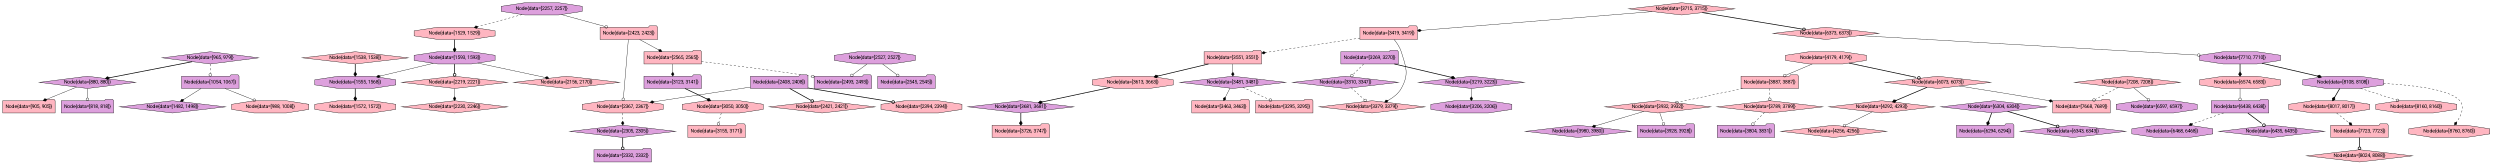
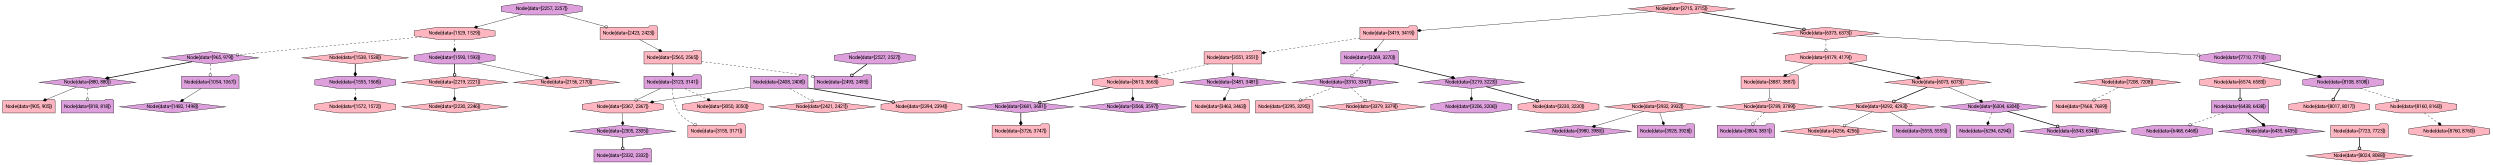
(500, 21) -> (500, 21)
(455, 44) -> (455, 44)
none -> (1826, 44)
none -> (330, 46)
(2240, 68) -> none
(626, 69) -> (649, 94)
(860, 69) -> (860, 69)
(407, 70) -> none
(1183, 70) -> (1183, 70)
(1799, 70) -> (1799, 70)
(1882, 70) -> (1882, 70)
(1406, 72) -> (1380, 44)
(906, 82) -> none
(2434, 90) -> (2431, 118)
(87, 93) -> (87, 93)
(355, 93) -> (355, 93)
(695, 93) -> (695, 93)
(1256, 93) -> (1318, 93)
(1770, 93) -> (1770, 93)
(2004, 93) -> (1964, 94)
(2240, 93) -> (2240, 93)
(2337, 93) -> (2337, 93)
(800, 94) -> (800, 94)
(1911, 94) -> (1911, 94)
(1076, 95) -> (1076, 95)
(1710, 95) -> none
(270, 107) -> none
none -> (1133, 107)
none -> (1558, 107)
(2157, 107) -> none
(623, 117) -> (623, 117)
(1661, 117) -> (1661, 117)
(1990, 117) -> (1990, 117)
(720, 118) -> (677, 110)
(2255, 118) -> (2255, 118)
(2343, 118) -> none
(2208, 119) -> (2208, 119)
none -> (1922, 131)
